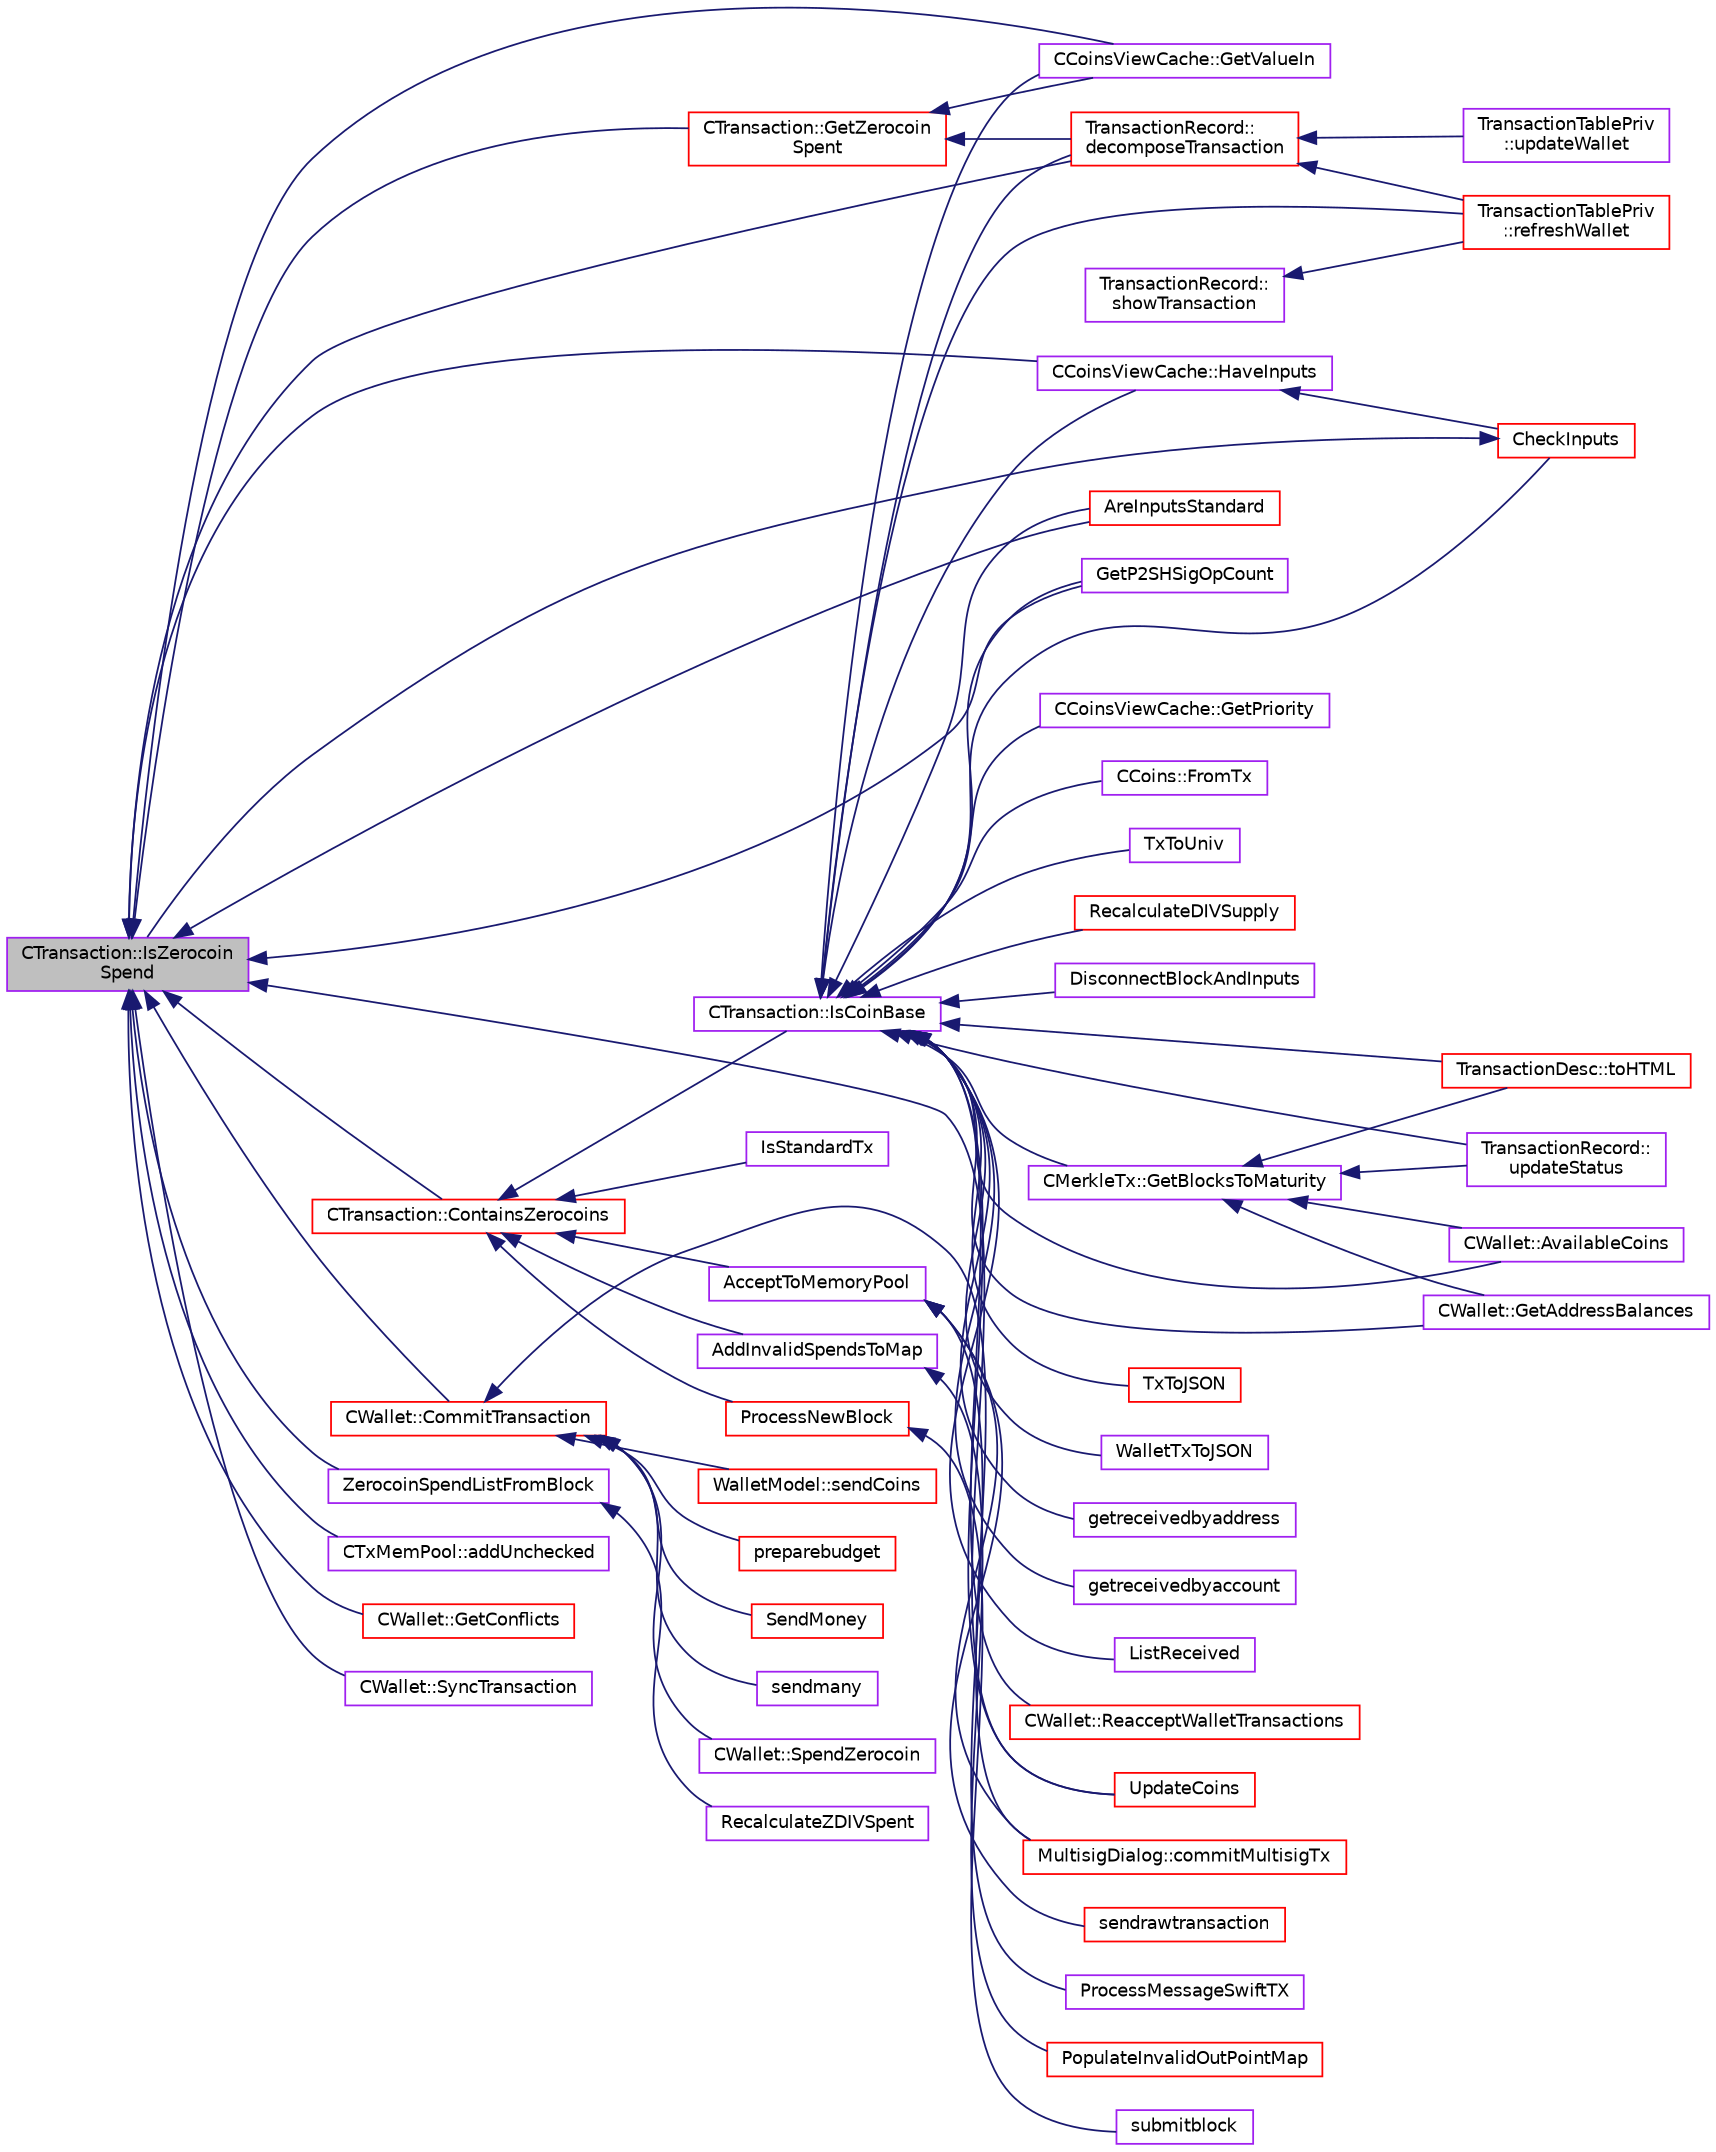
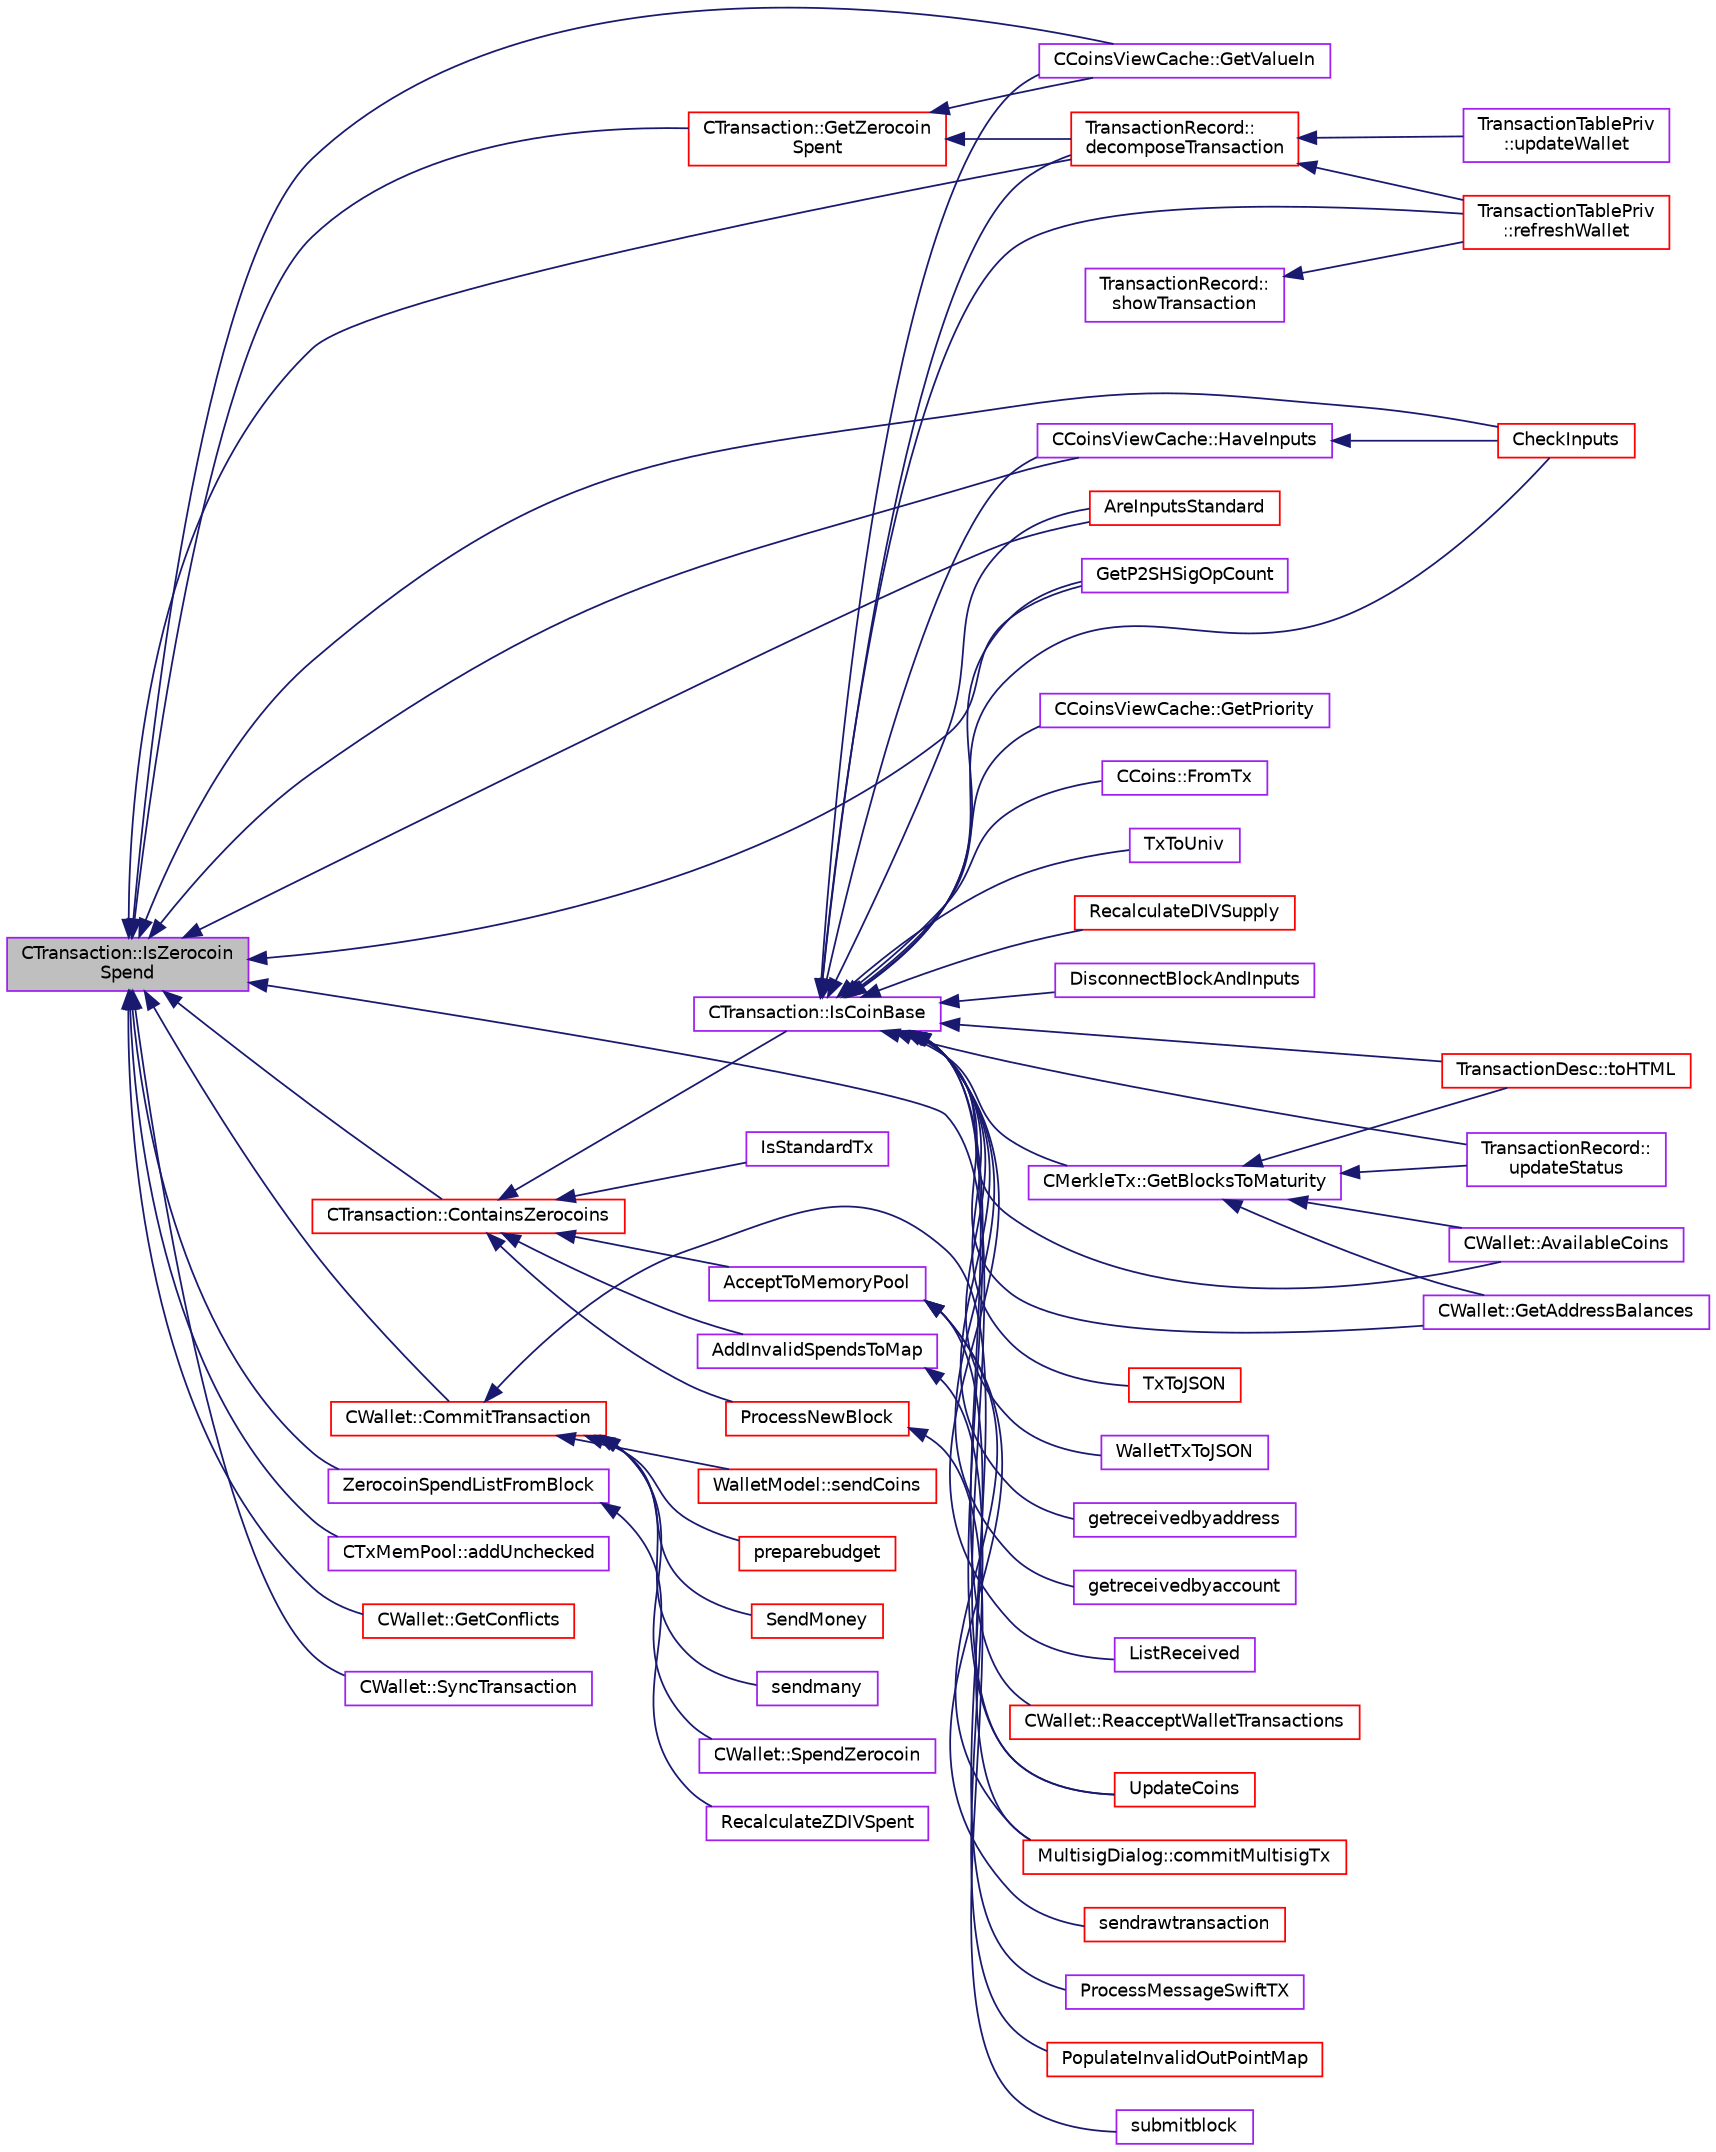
(749, 533) -> (724, 450)
